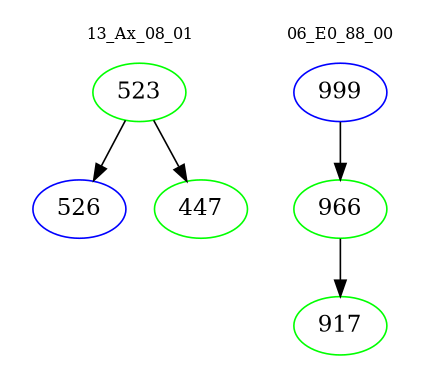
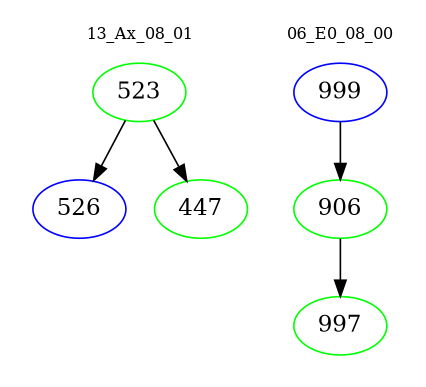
(340, 35) -> (340, 35)
(340, 209) -> (340, 209)
(340, 326) -> (340, 326)
